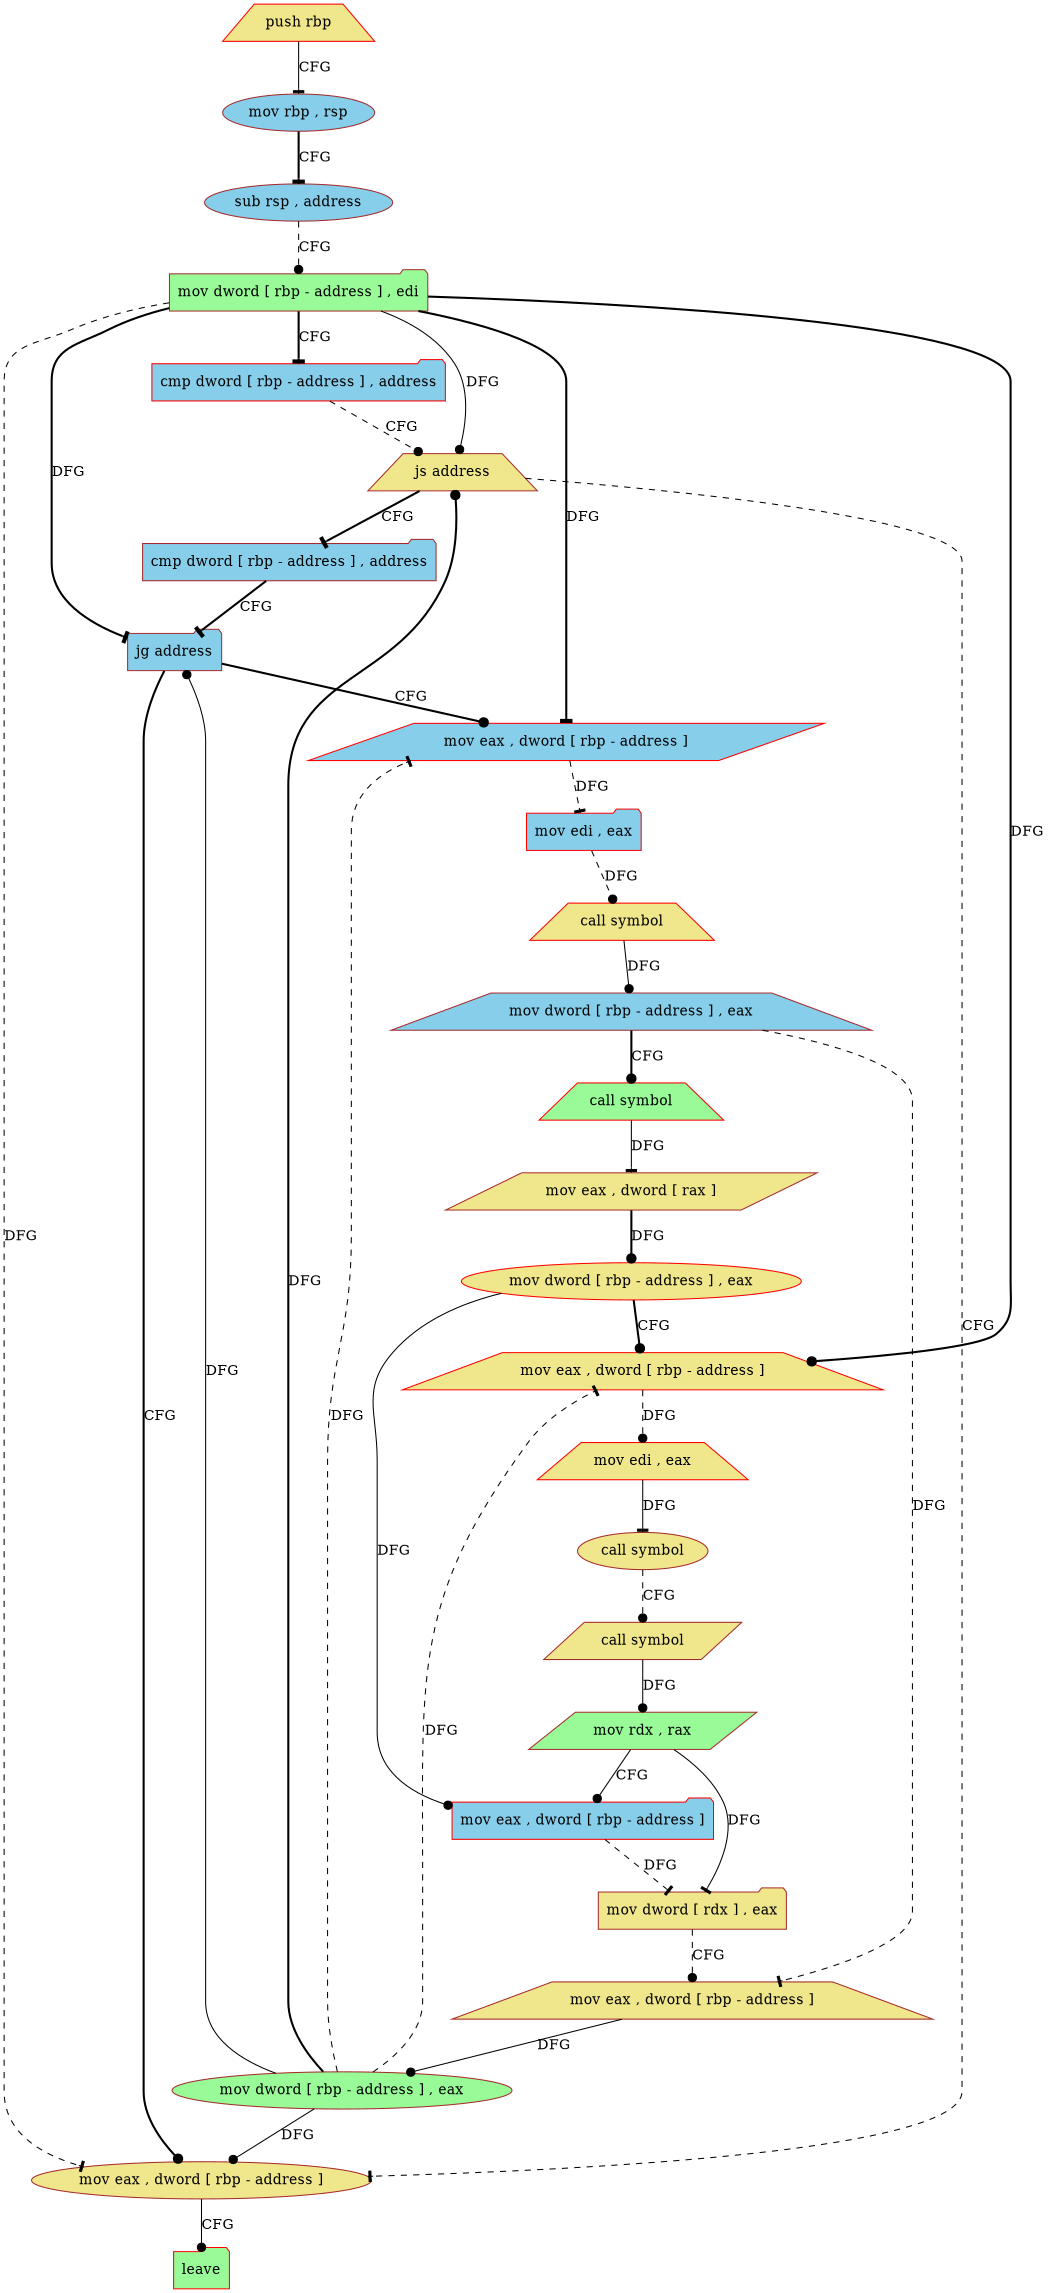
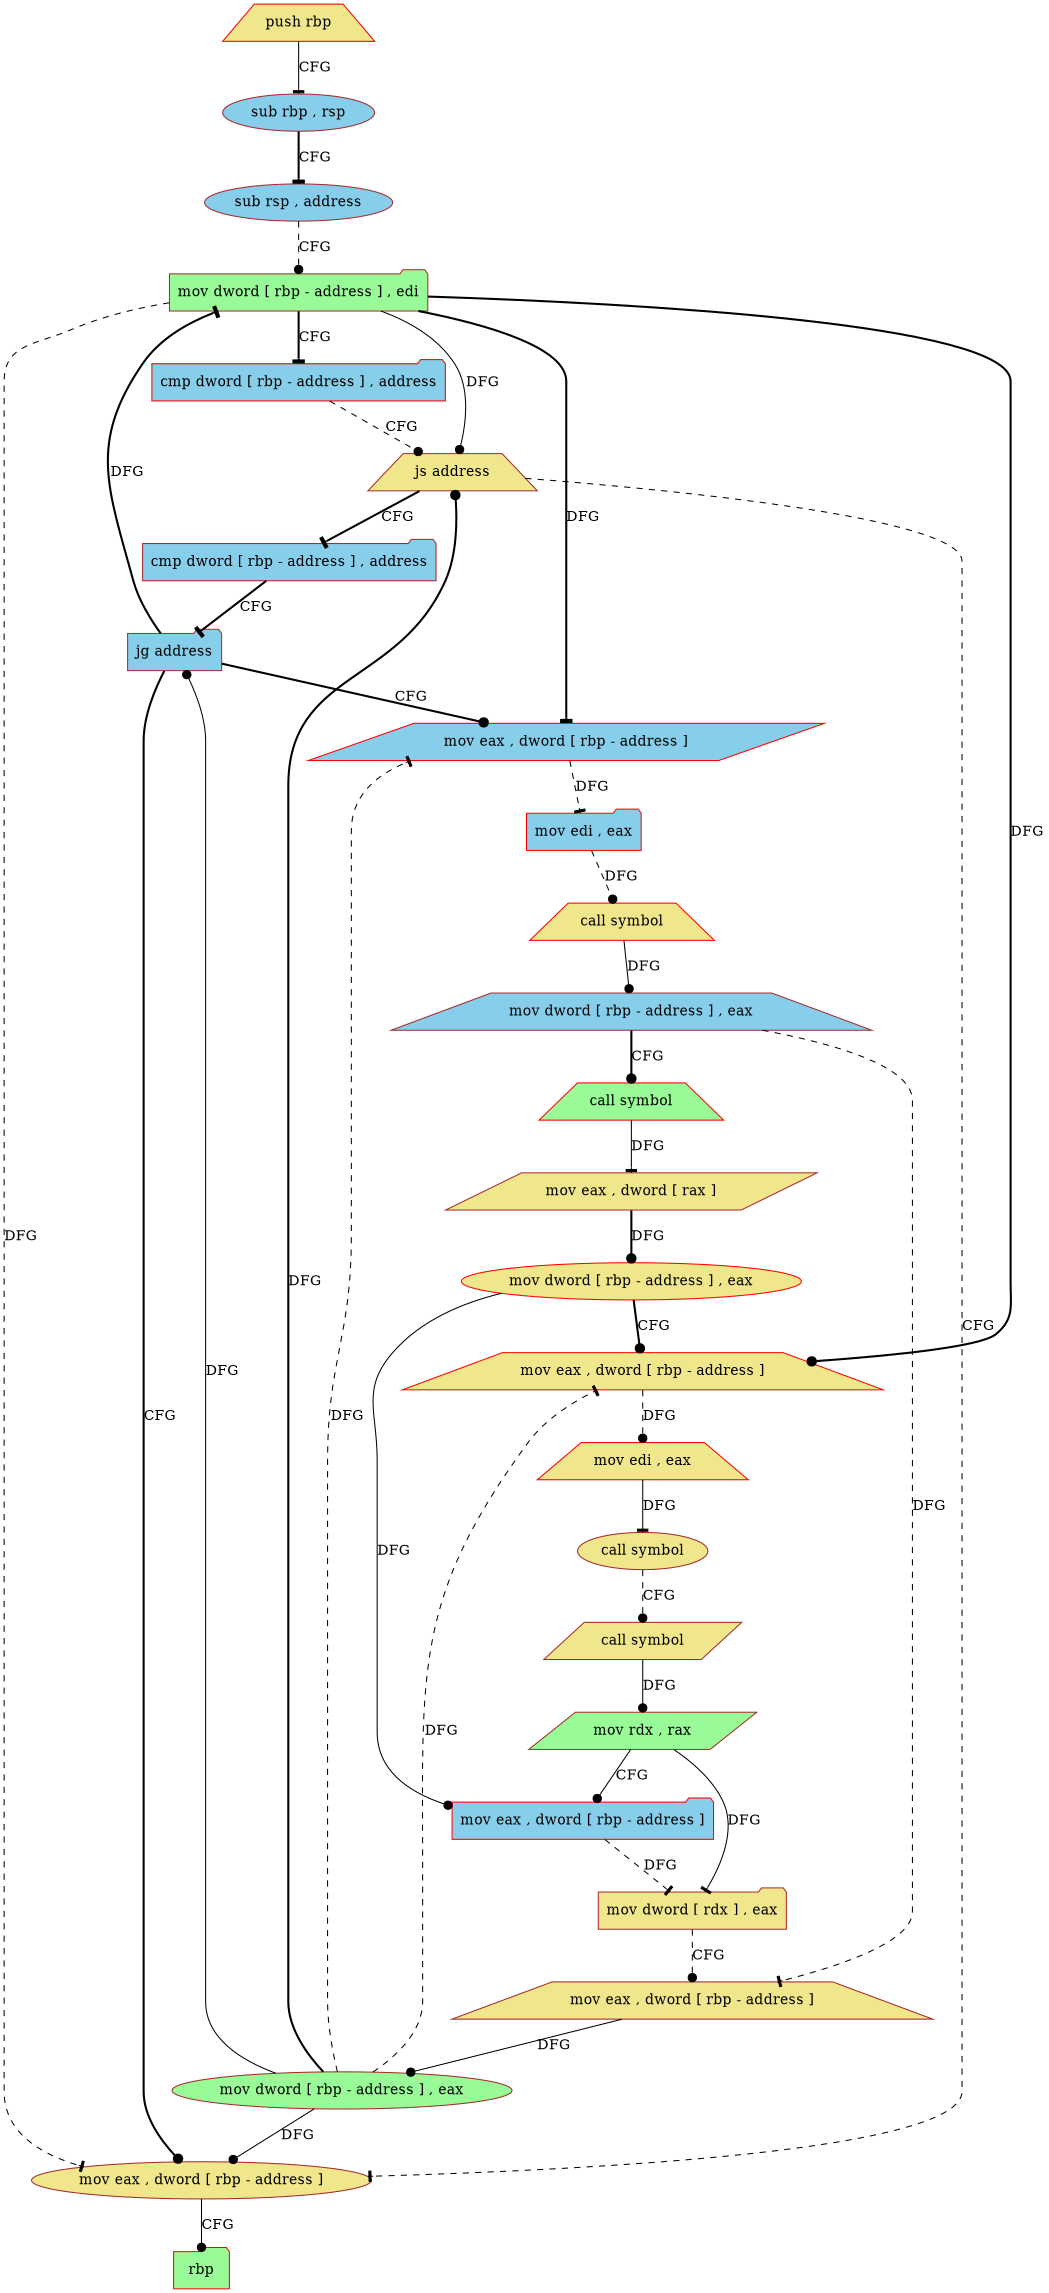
(299, 113) -> (299, 113)
(52, 453) -> (108, 456)
(202, 2270) -> (202, 2270)
